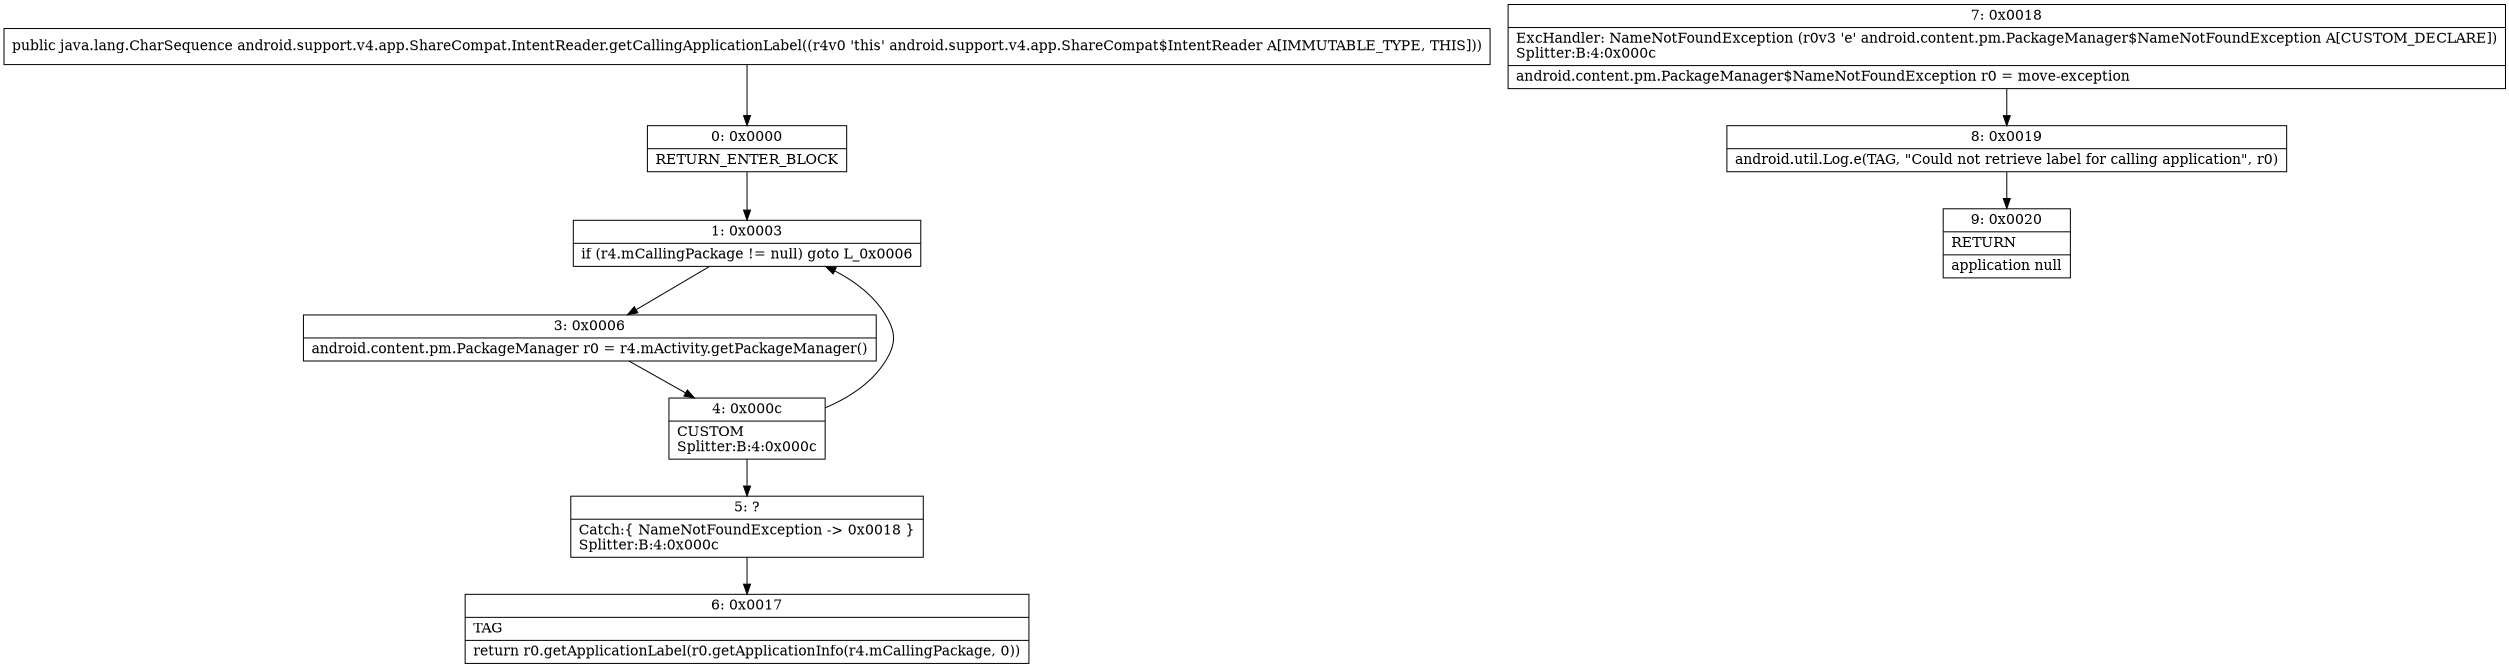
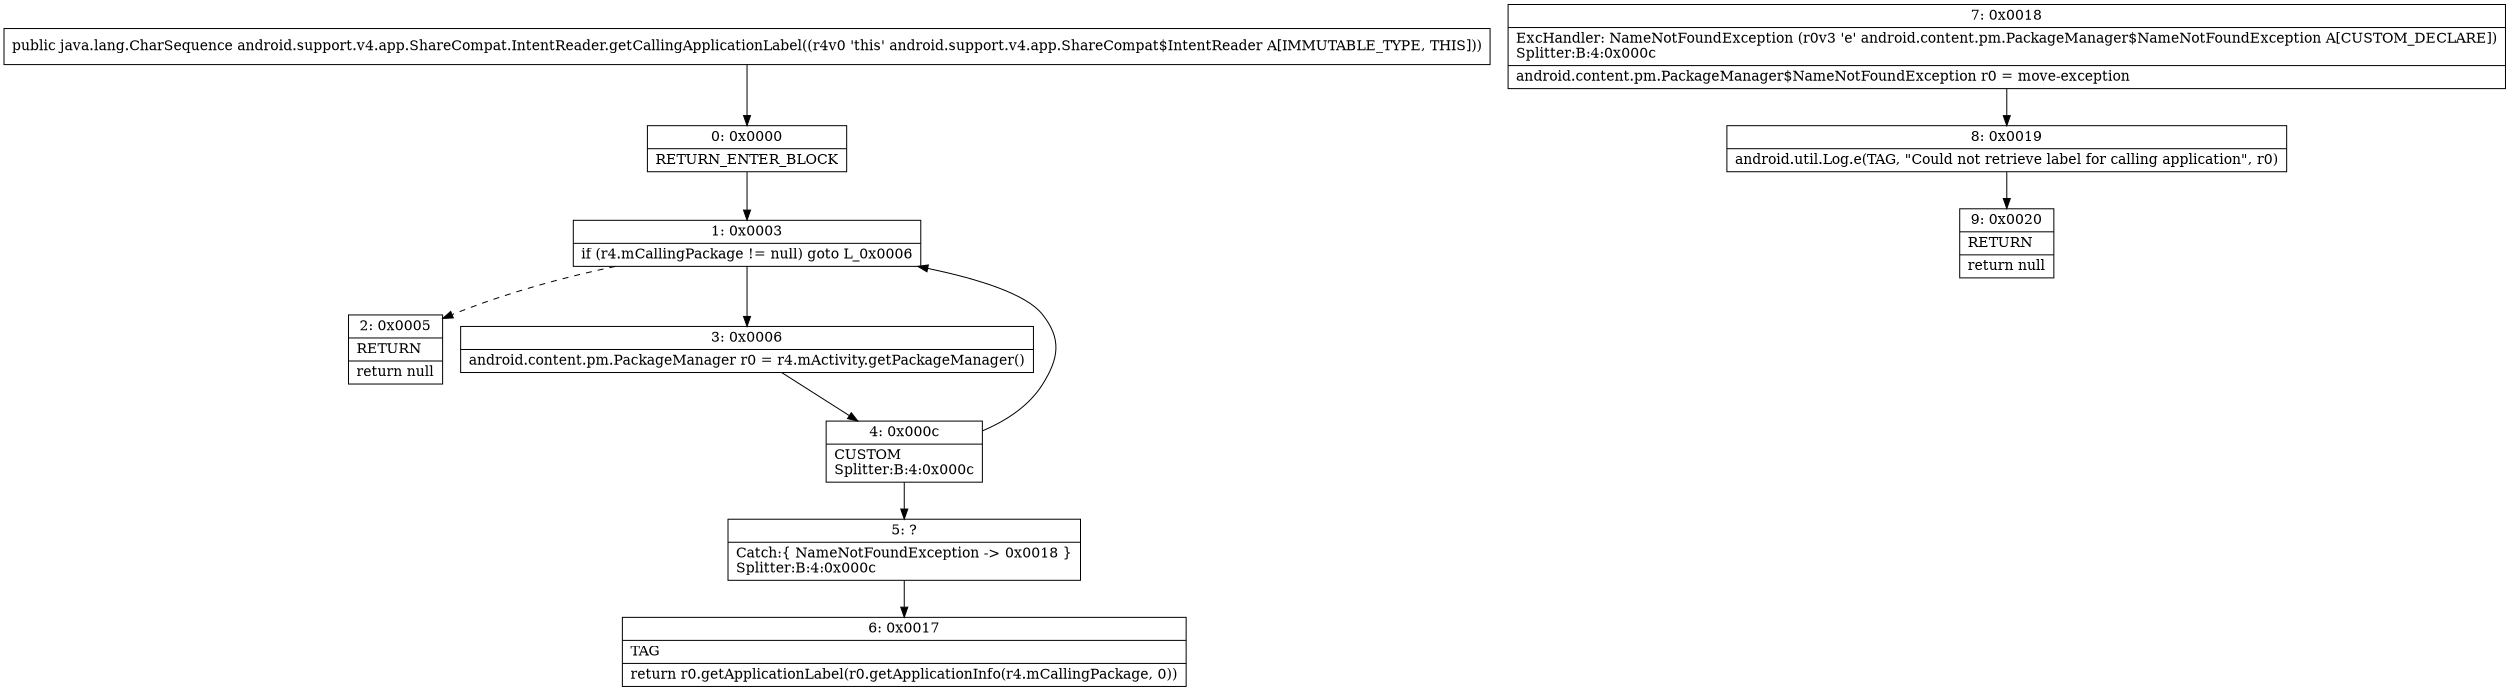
(2007, 266) -> (2007, 266)
none -> (396, 349)
